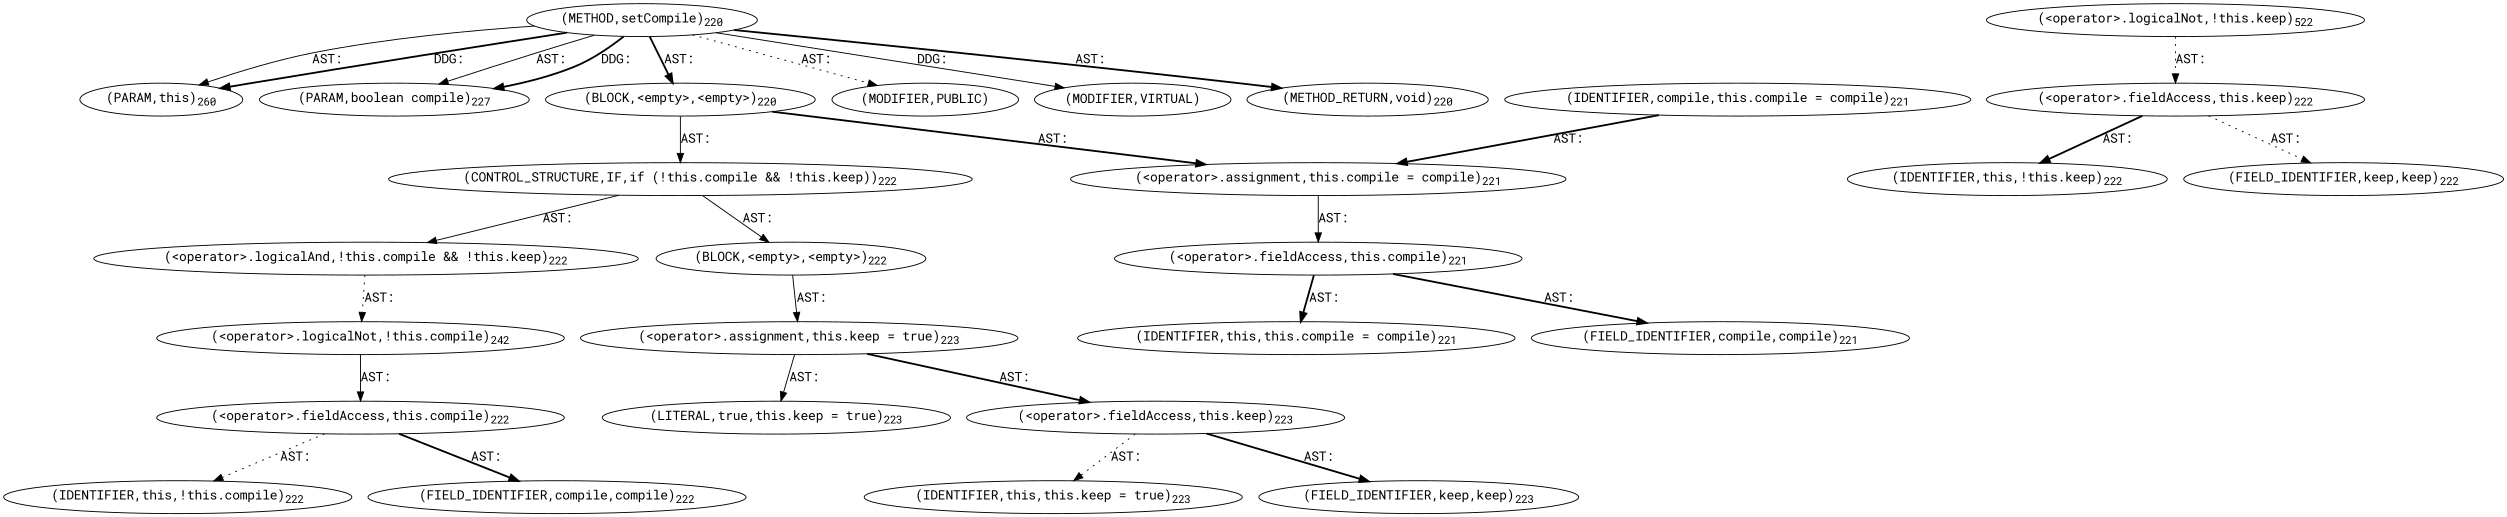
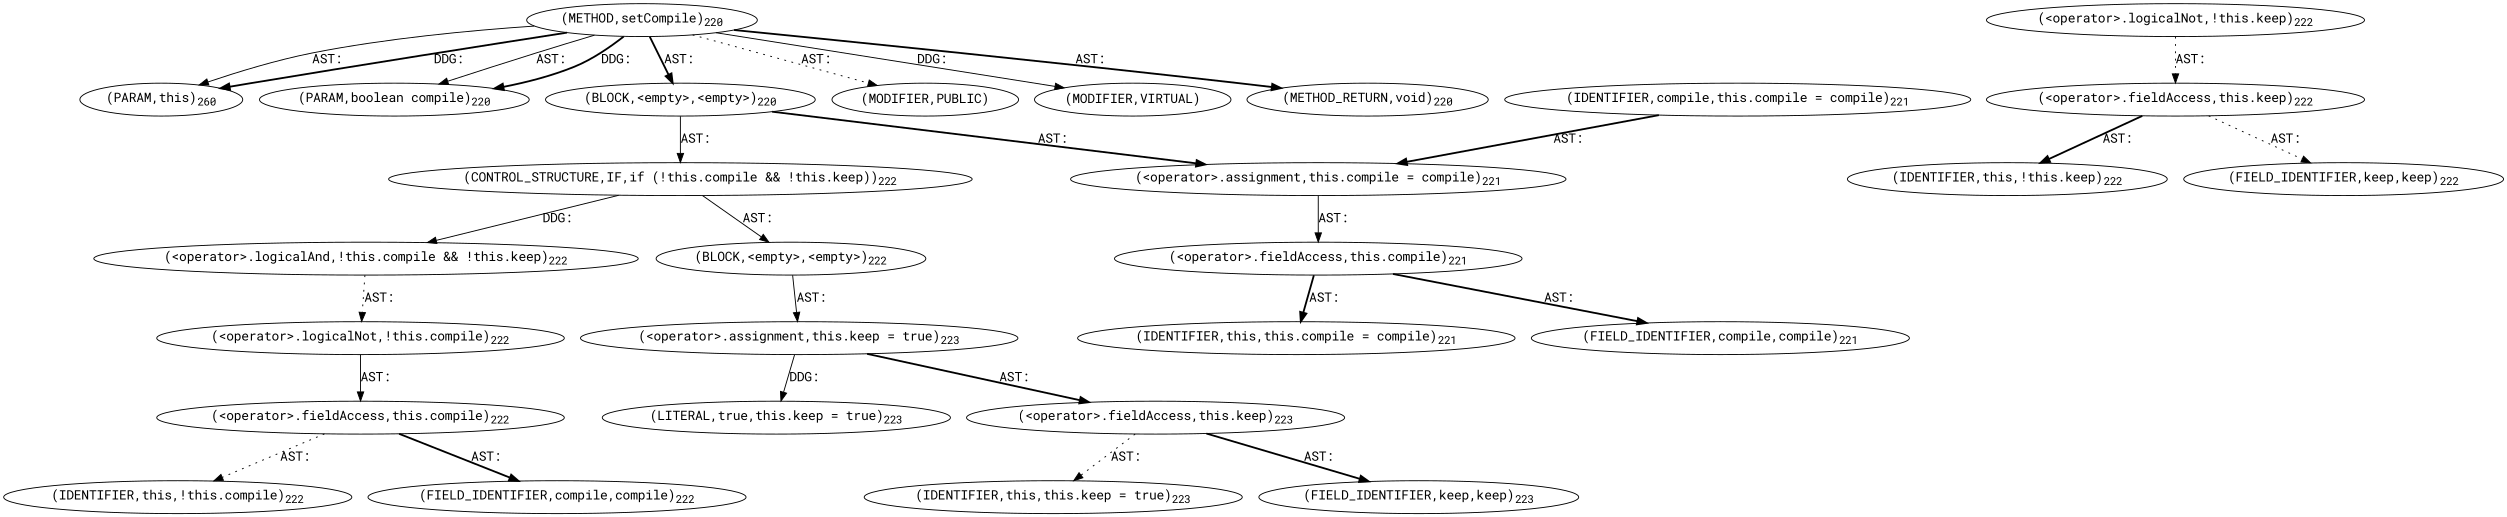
(2304, 19) -> (2304, 19)
(481, 98) -> (481, 98)
(562, 219) -> (562, 219)
(500, 337) -> (500, 337)
(808, 378) -> (808, 378)
